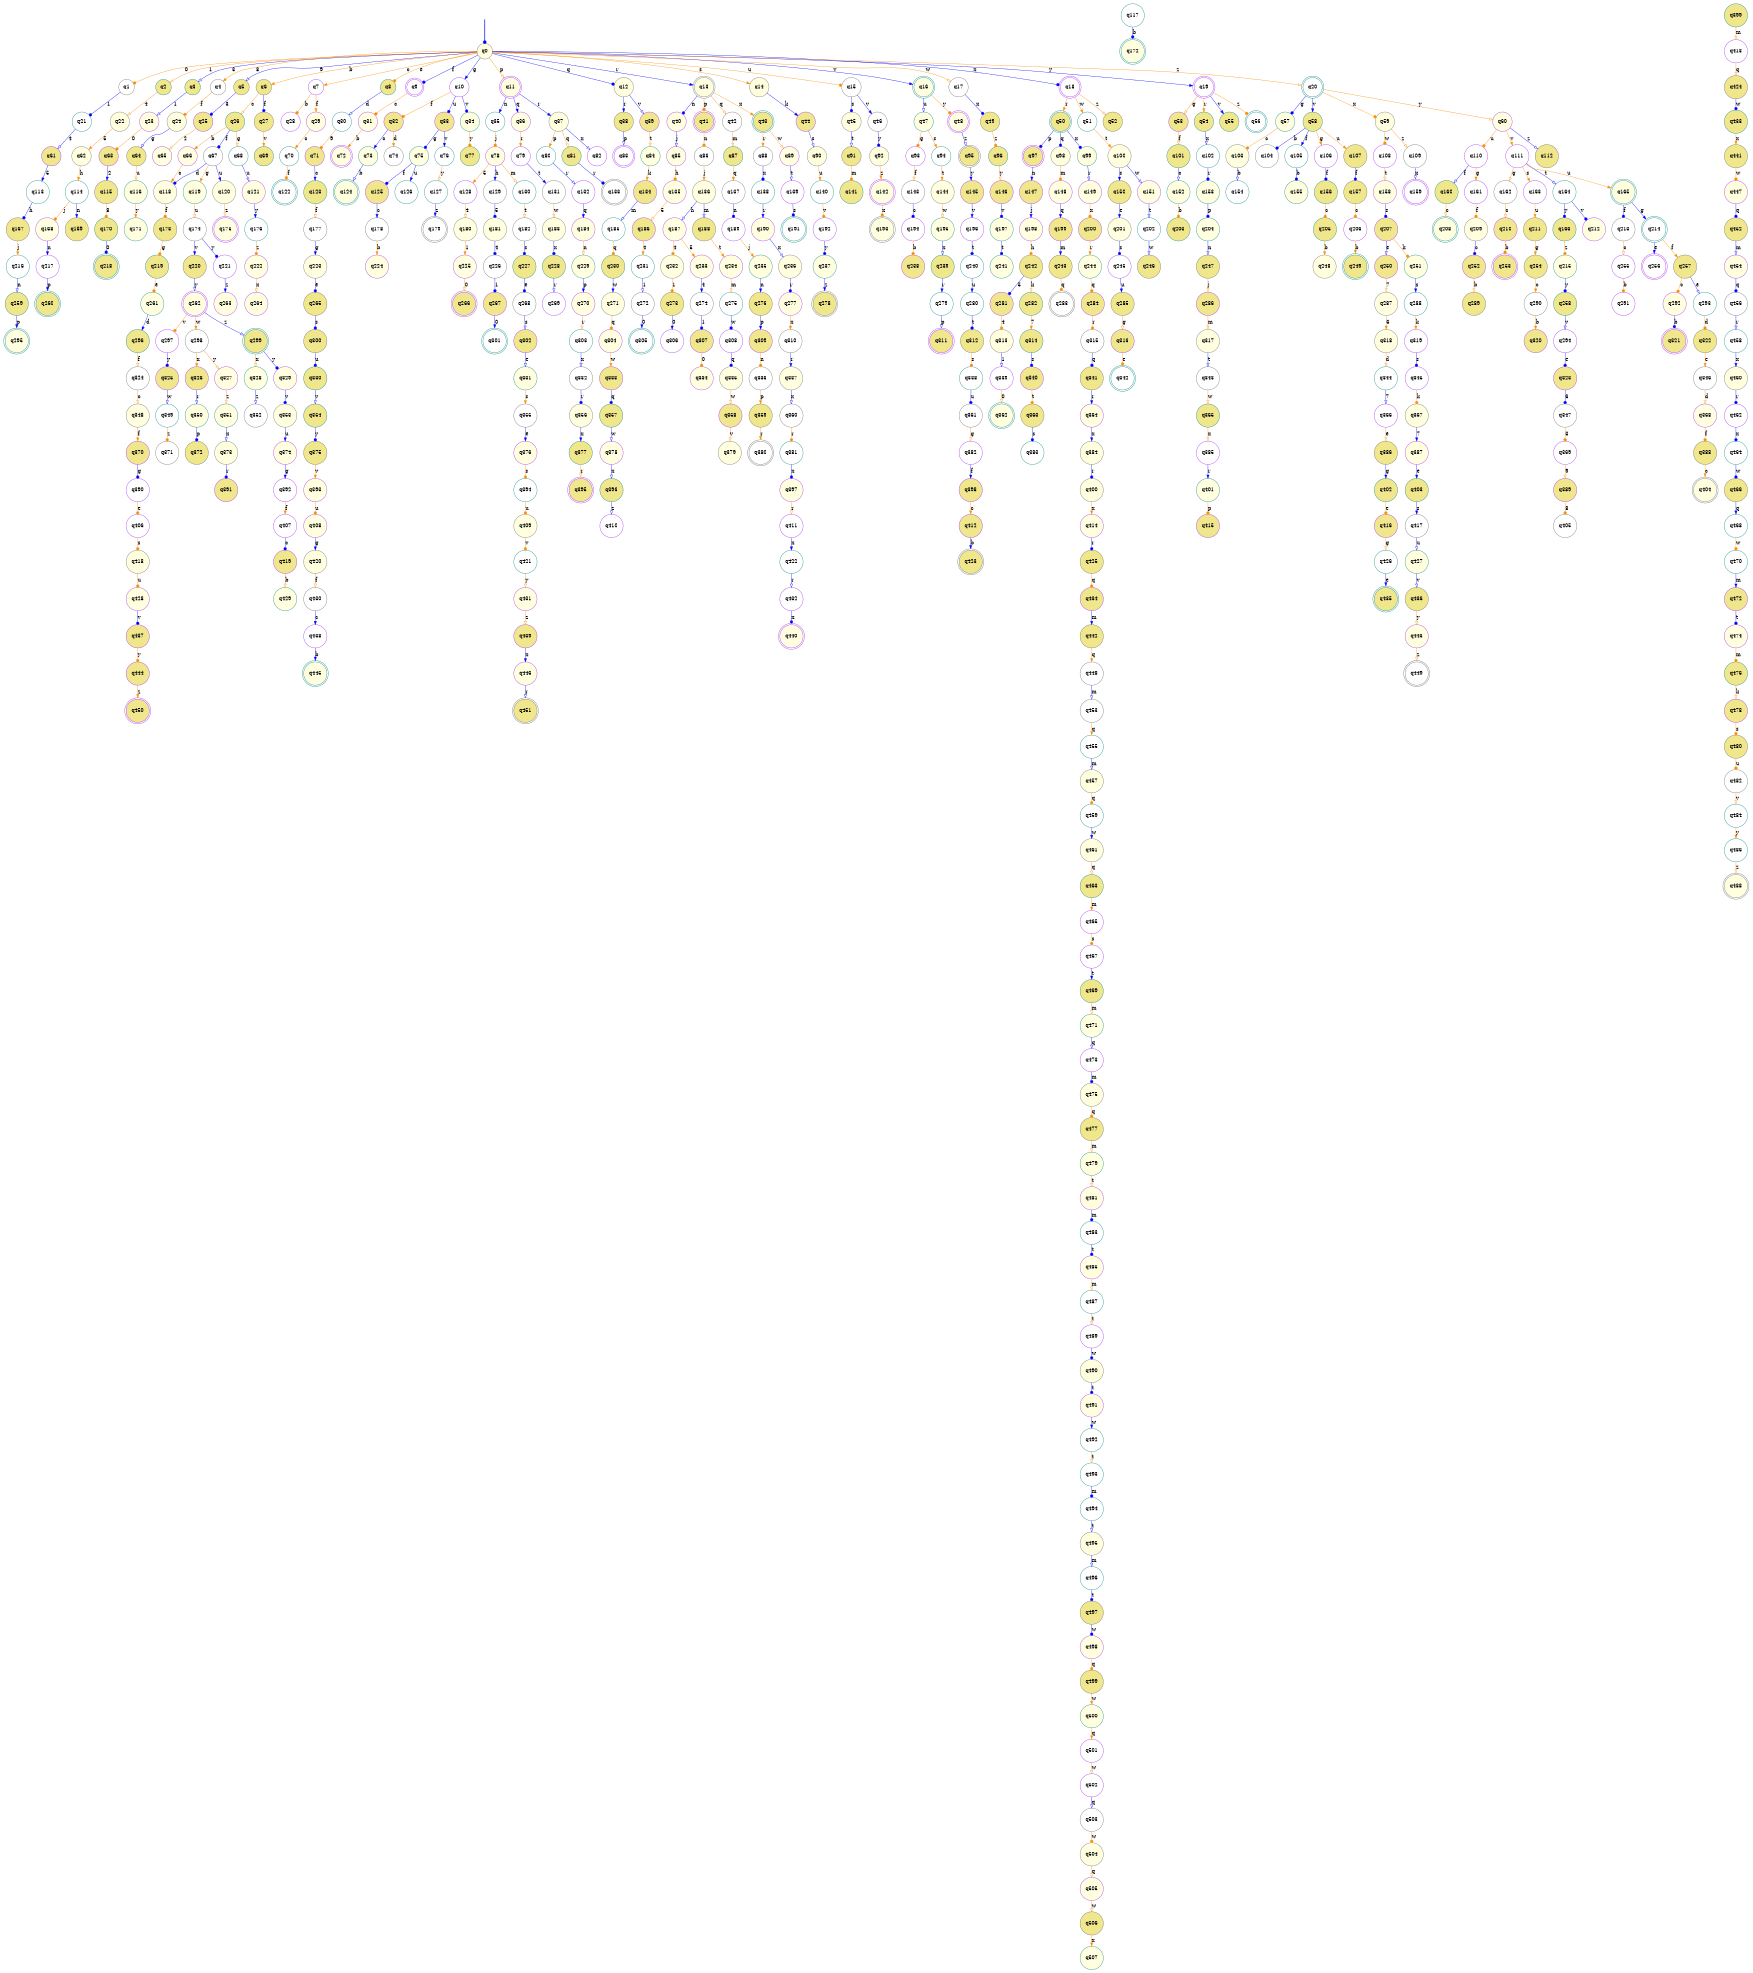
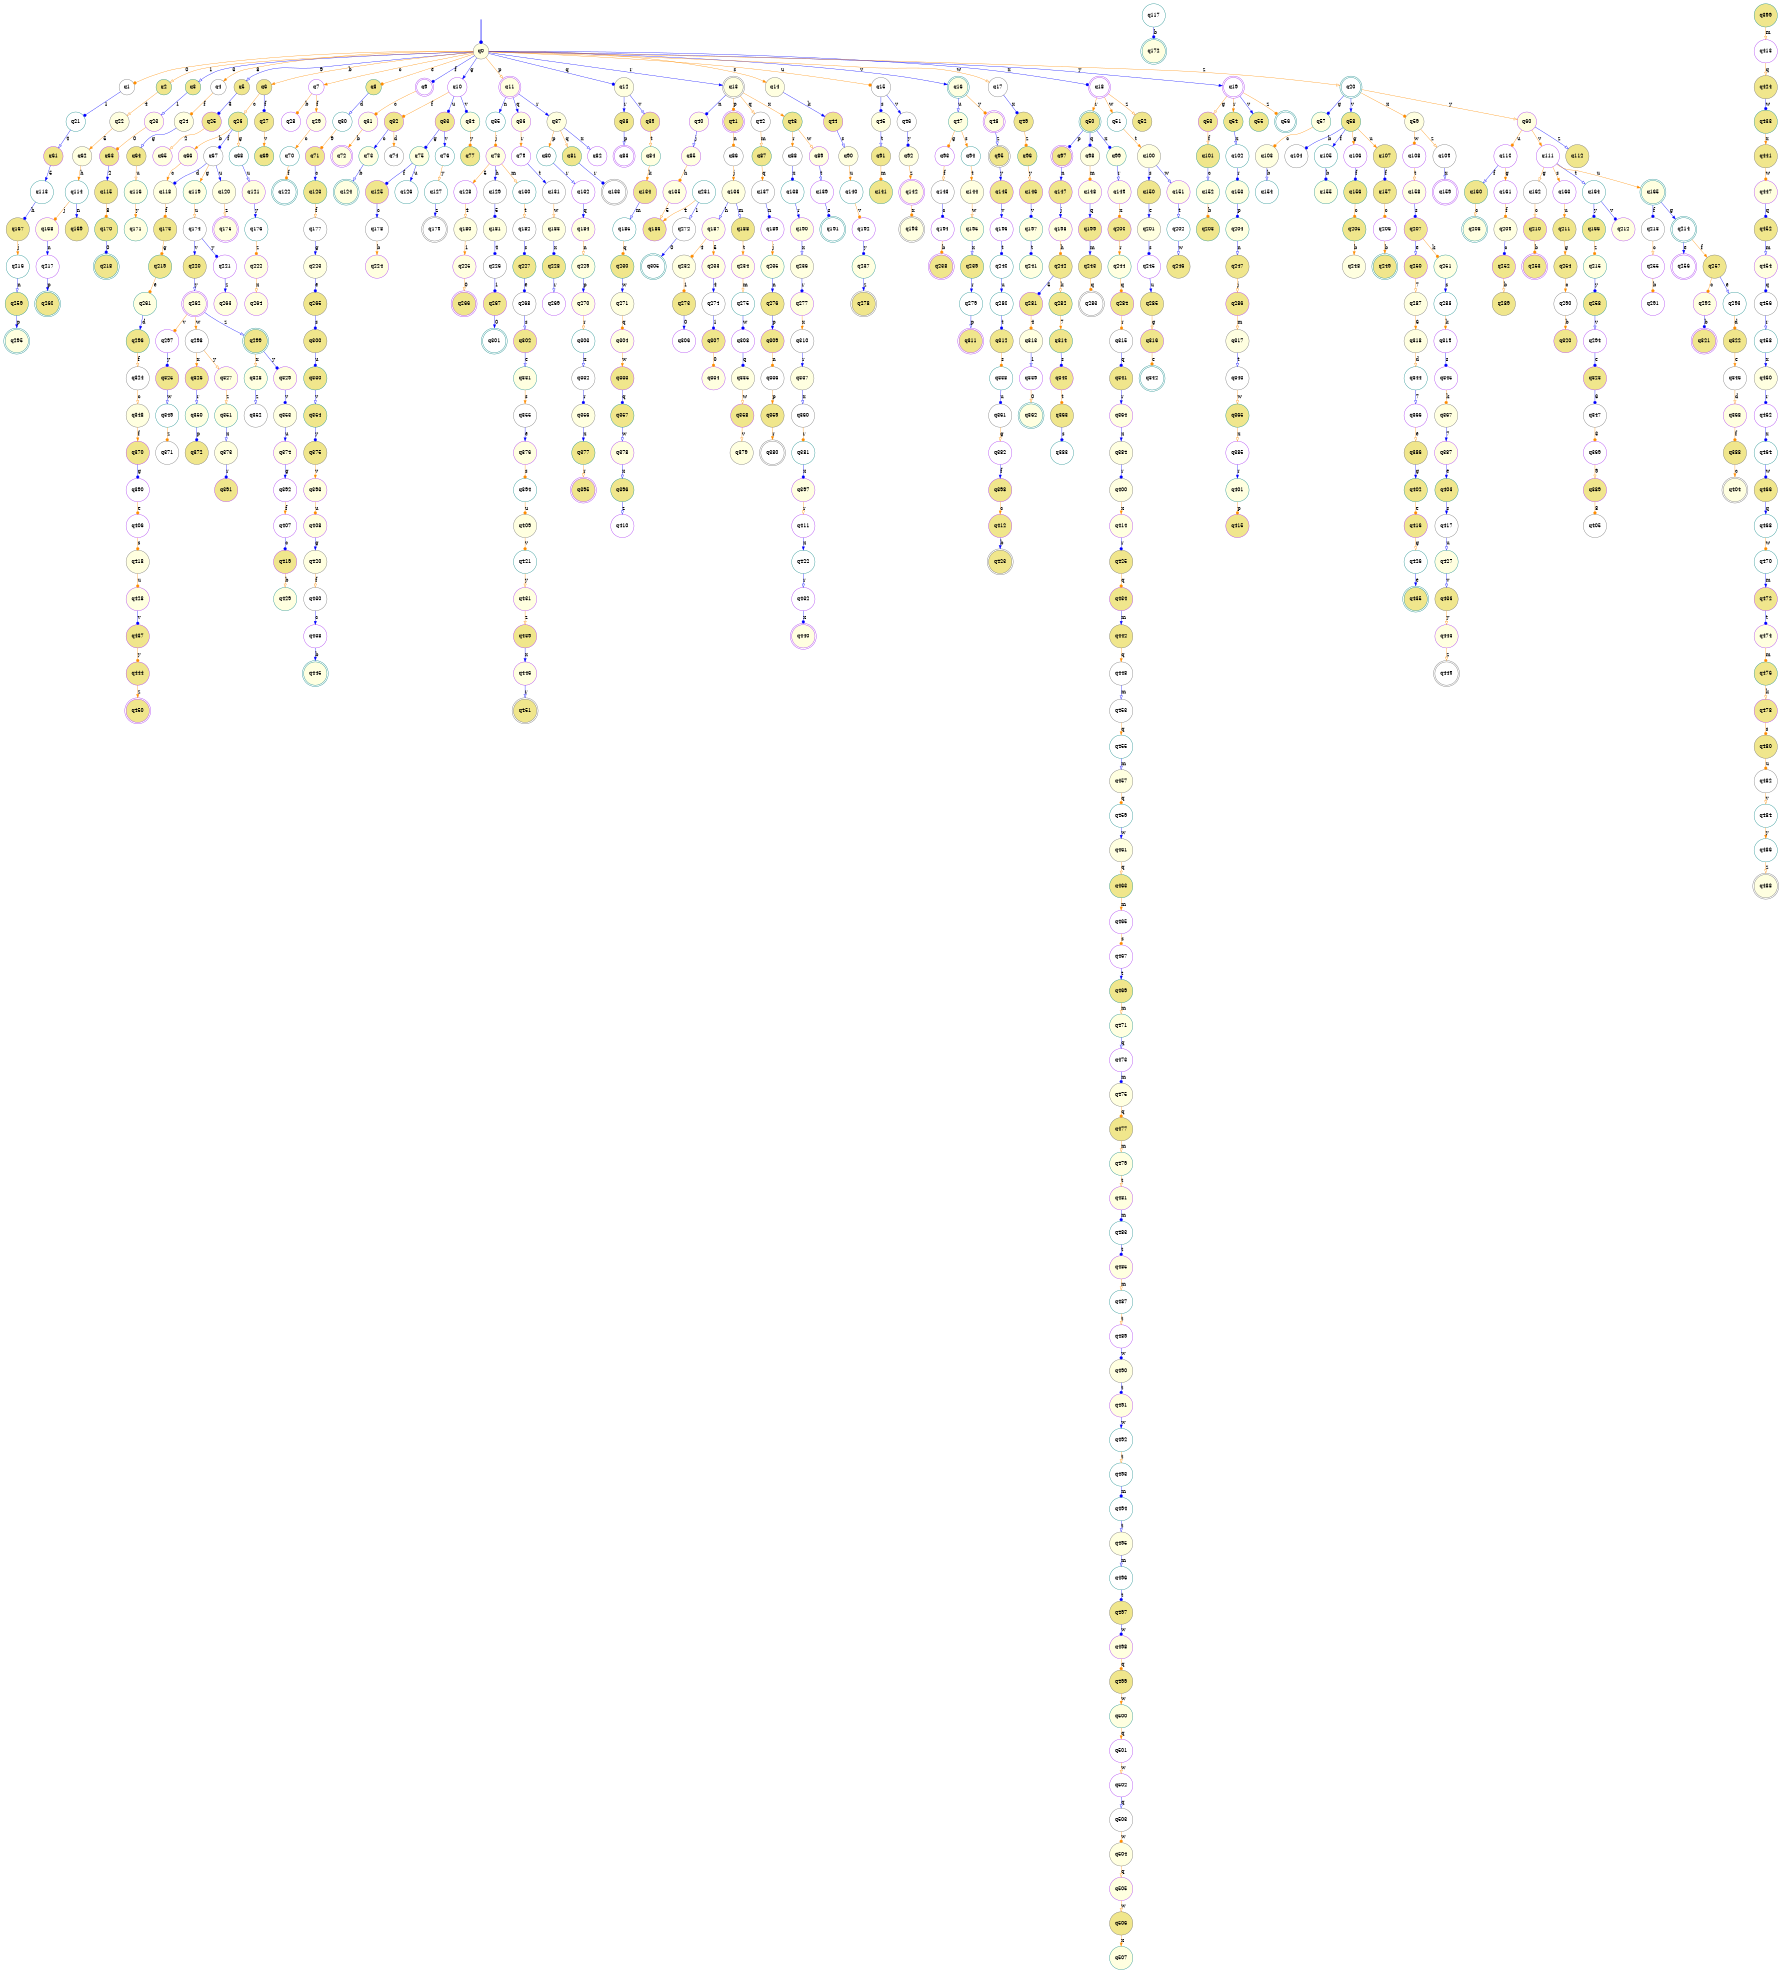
(763, 122) -> (792, 122)
(643, 246) -> (681, 210)
(913, 267) -> (941, 267)
